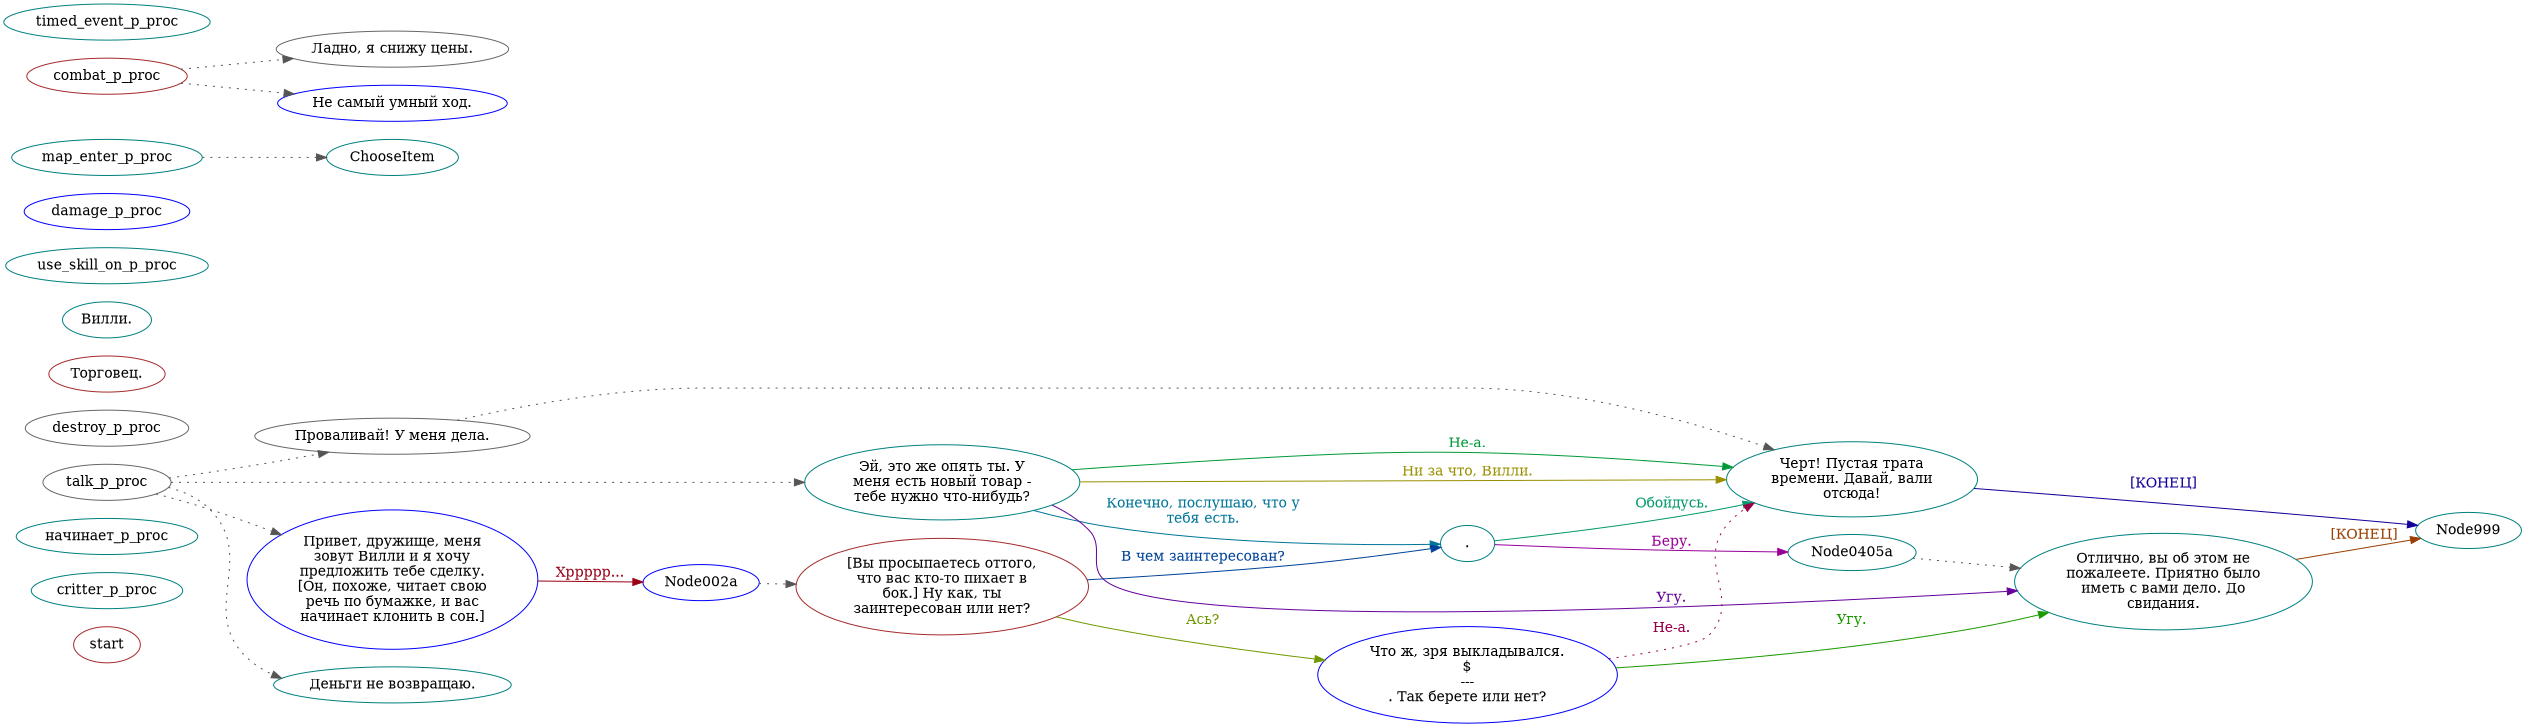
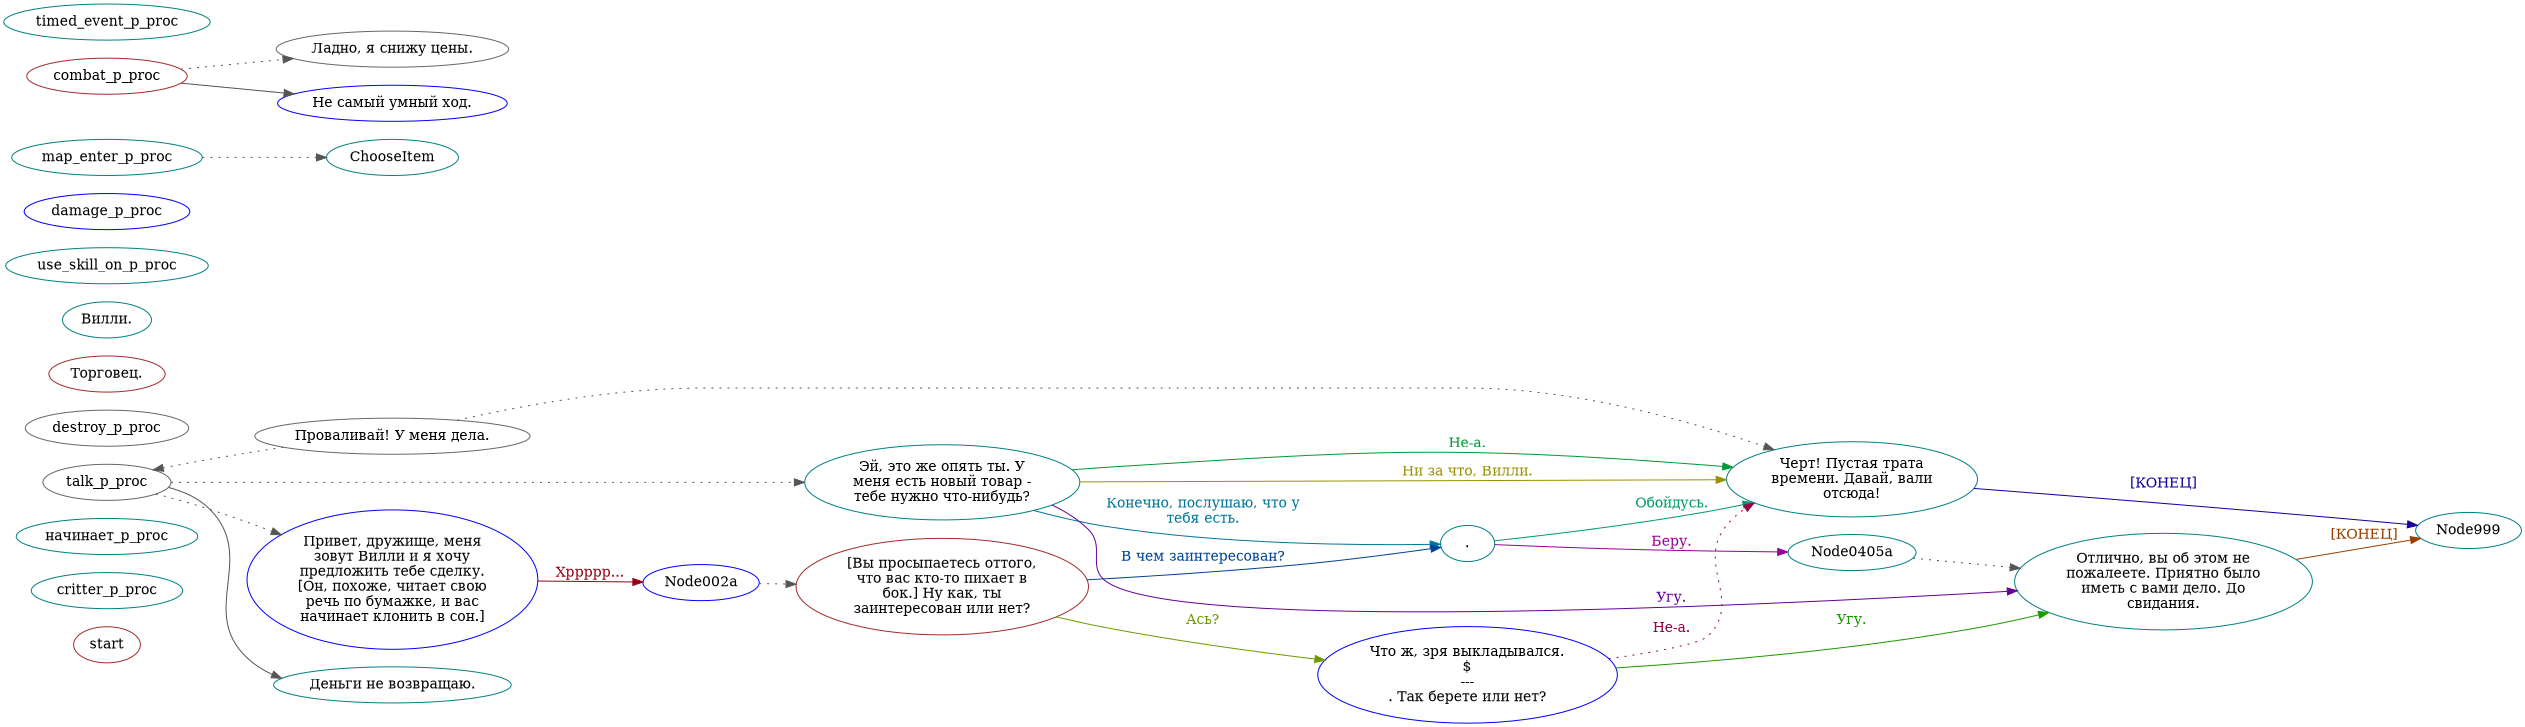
(232, 88) -> (232, 88)
(244, 467) -> (223, 457)
(229, 575) -> (229, 575)
